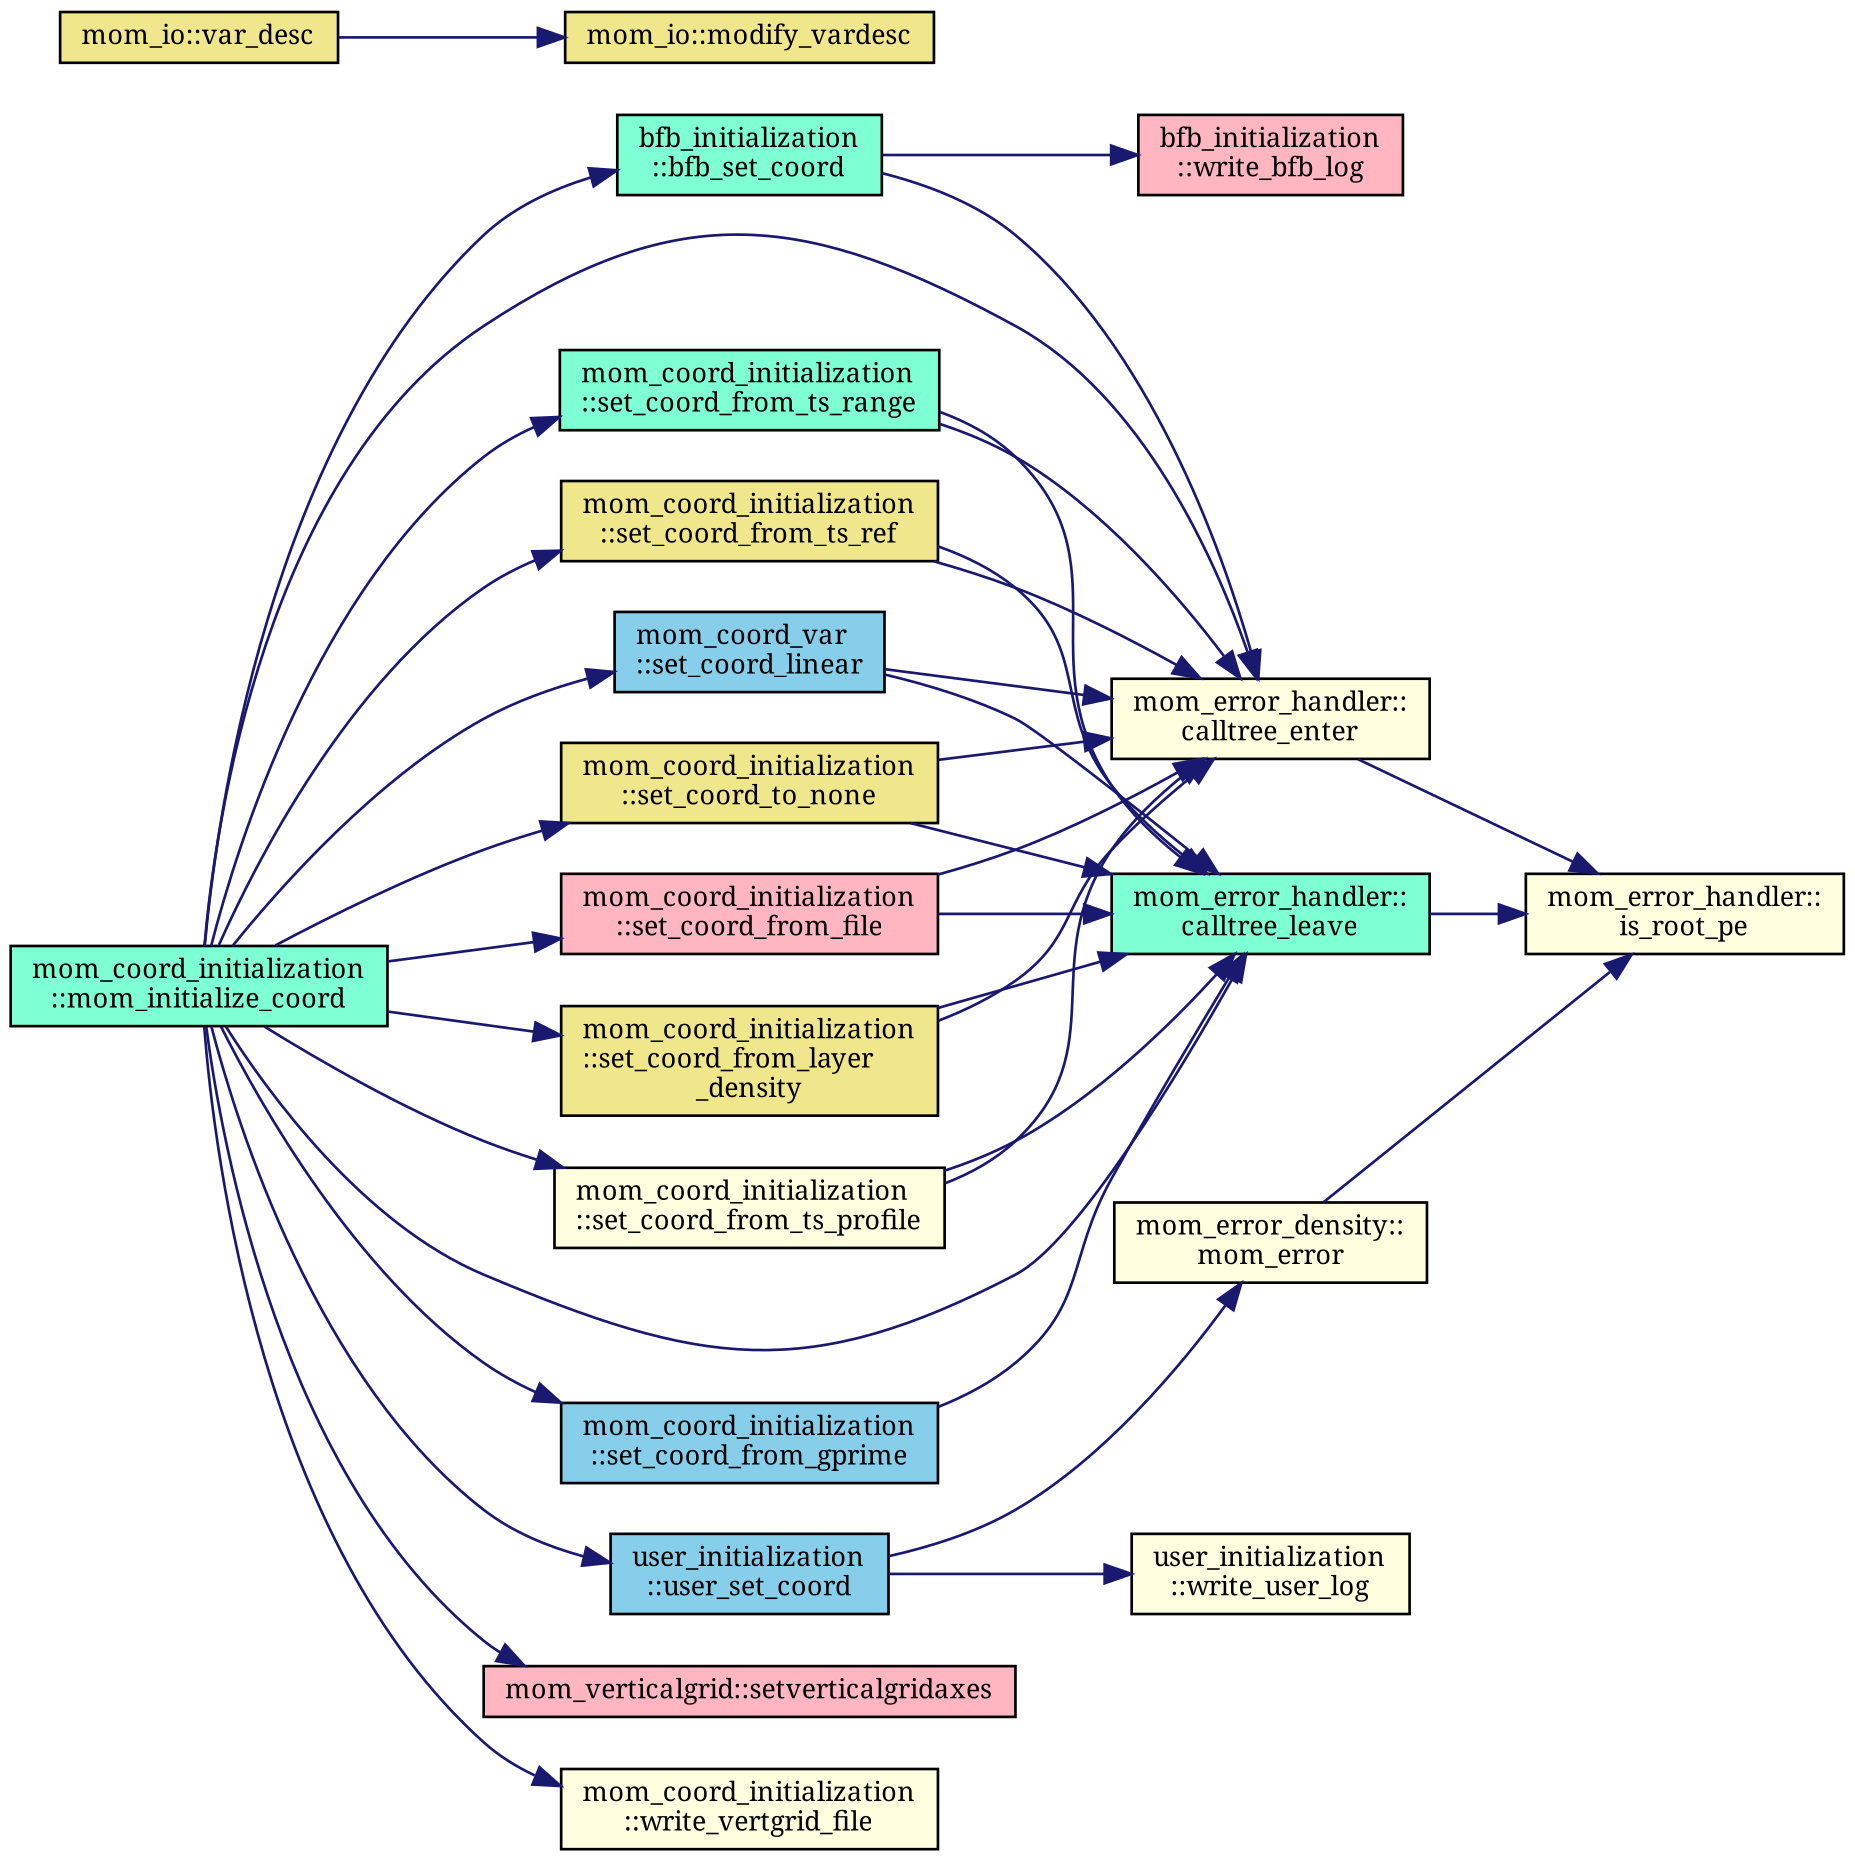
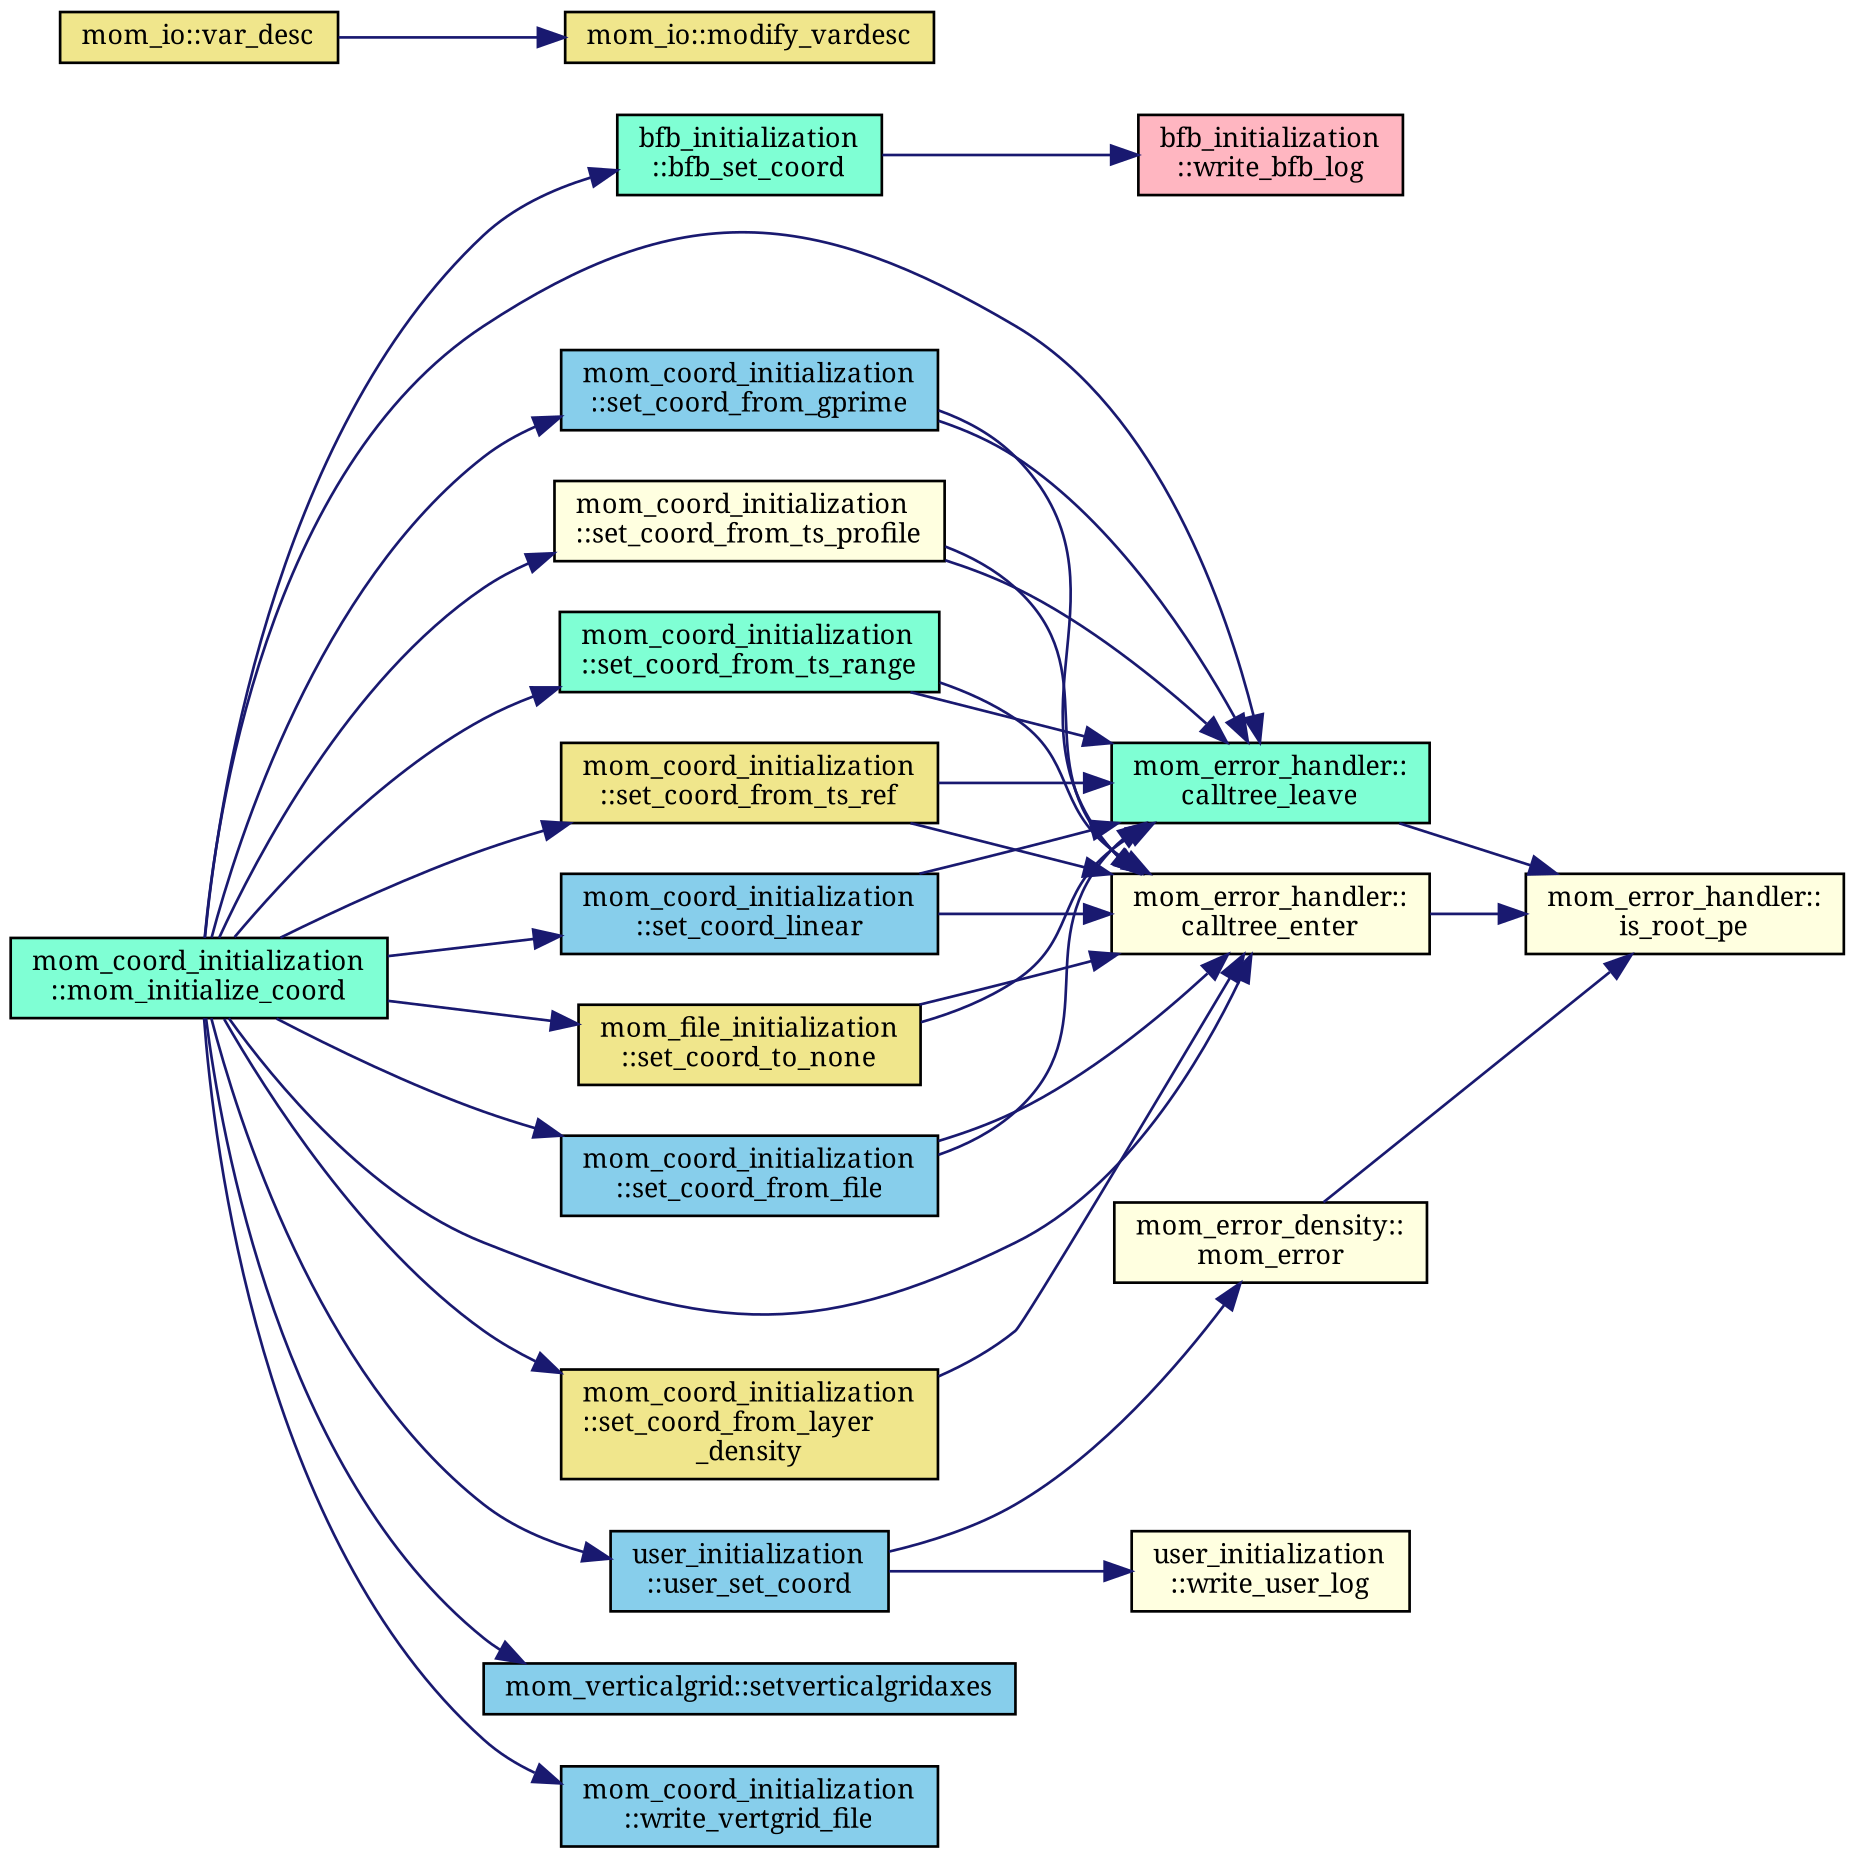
(1124, 363) -> (1070, 598)
(750, 652) -> (750, 914)
(750, 783) -> (750, 1045)
(750, 914) -> (750, 1176)
(1048, 977) -> none
(750, 1692) -> (750, 1689)
(750, 1809) -> (750, 1806)
